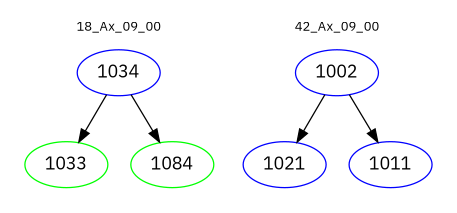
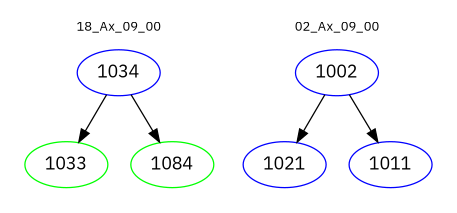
(338, 27) -> (338, 27)
